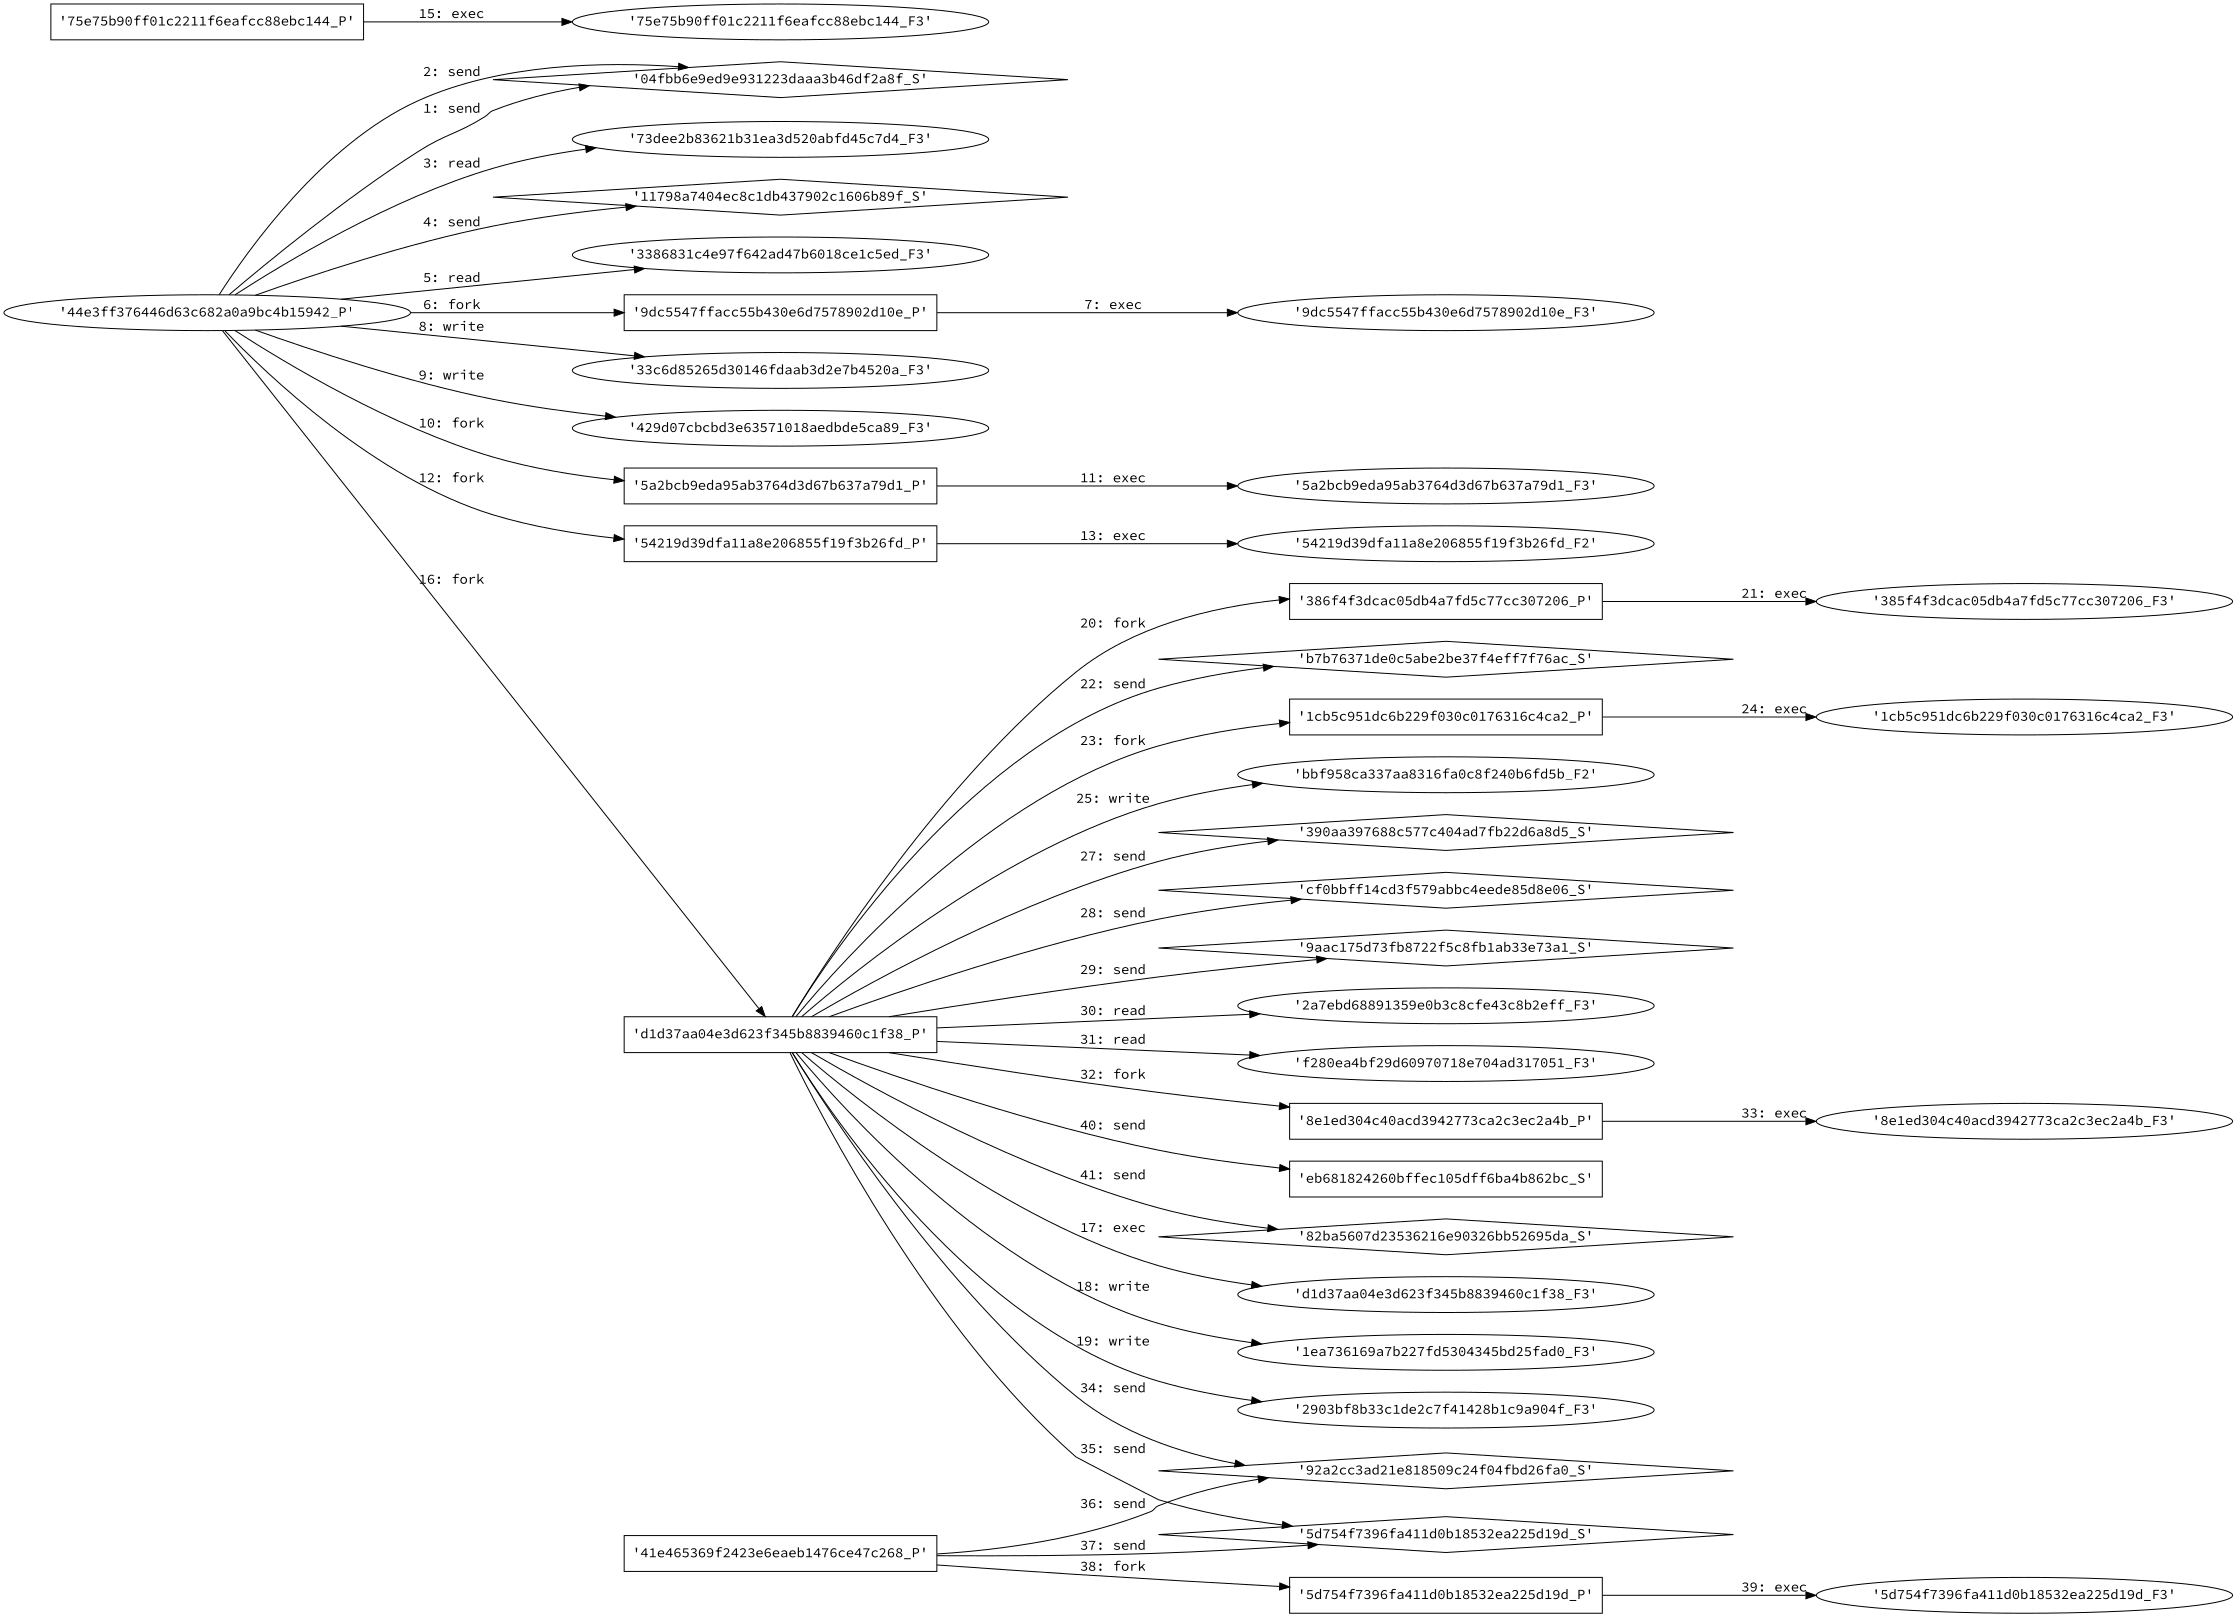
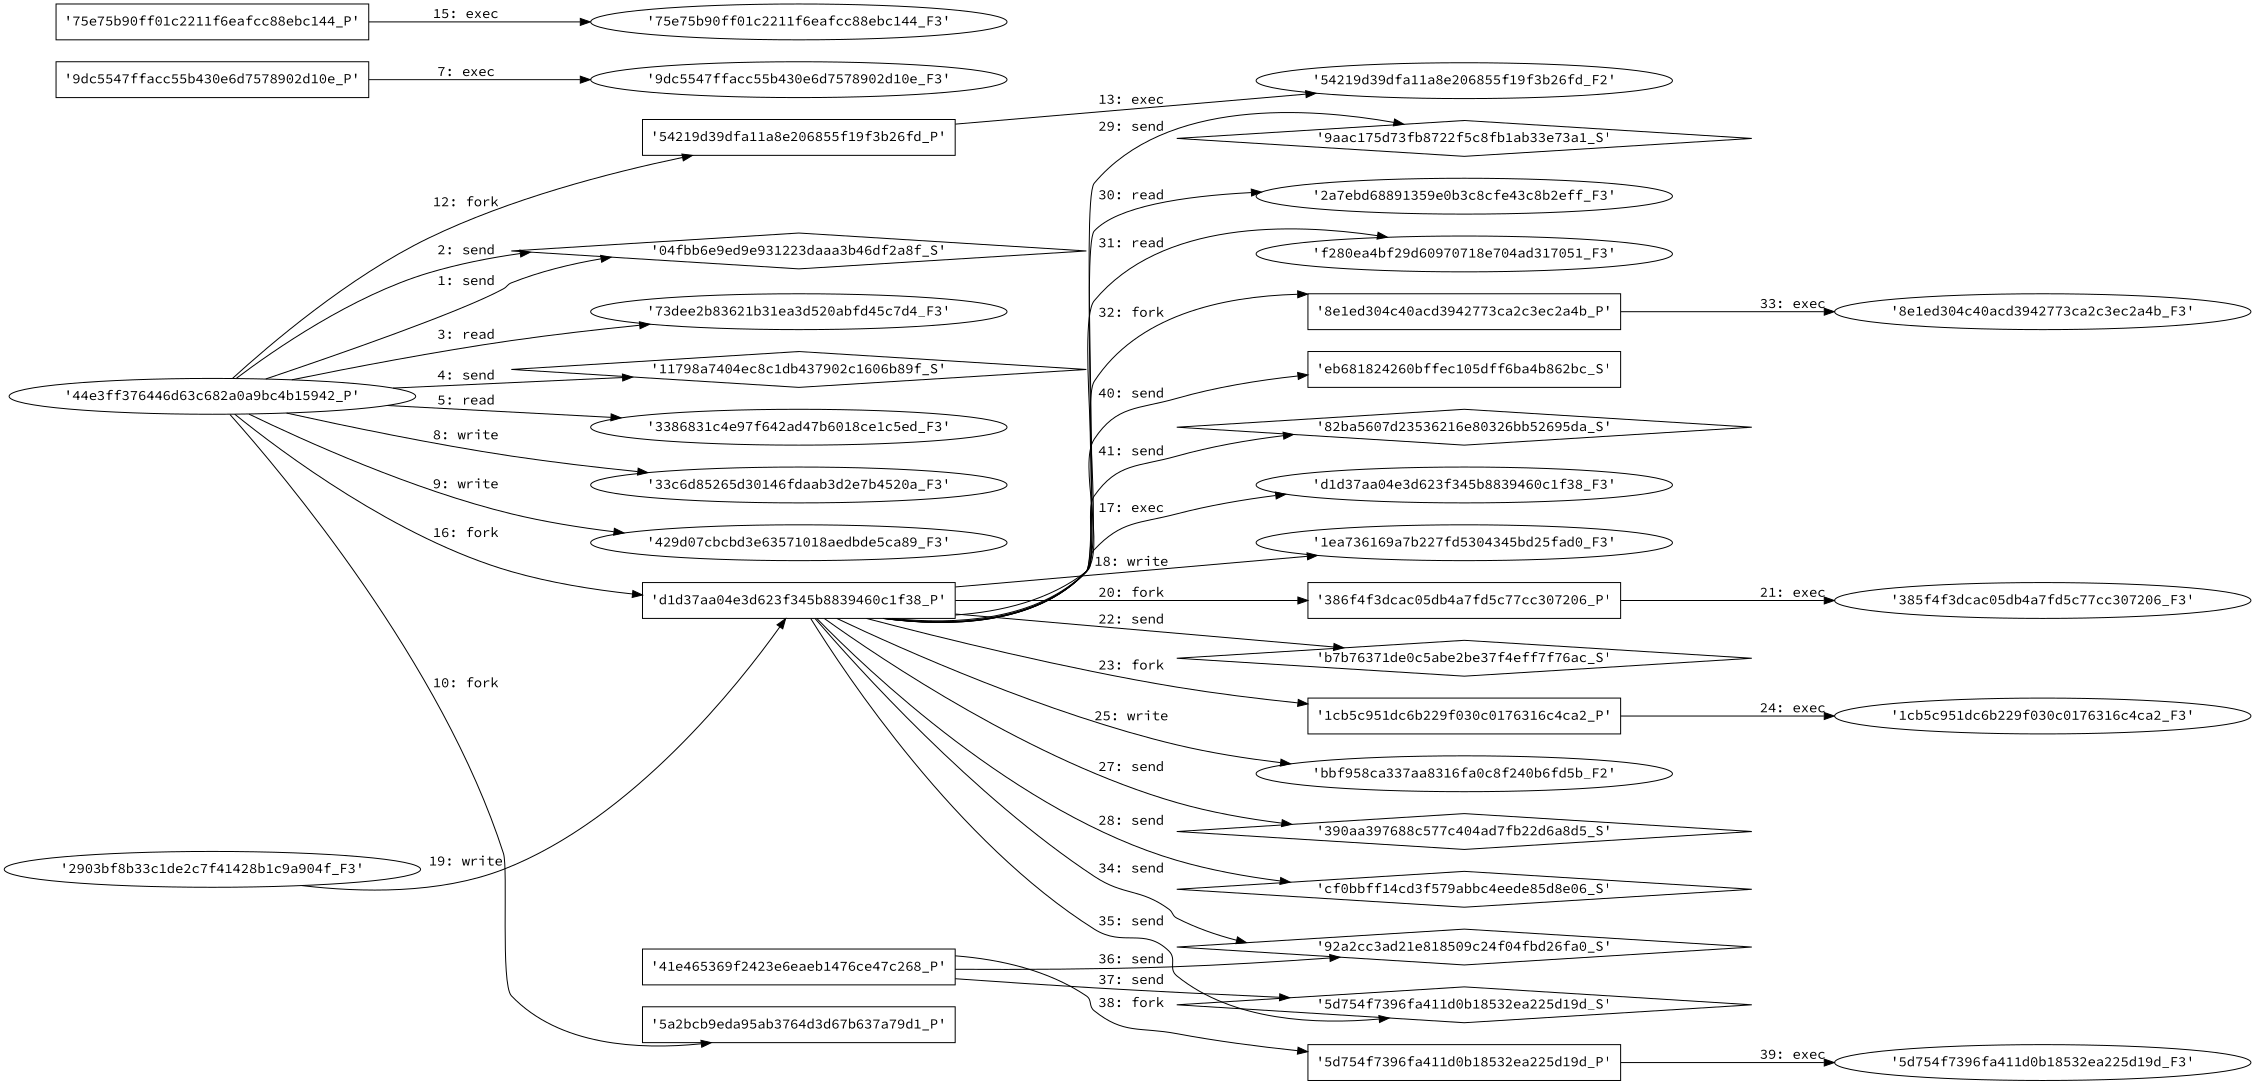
(512, 313) -> none
(1446, 486) -> none
(1446, 1237) -> (1464, 427)
(984, 1280) -> (577, 830)
